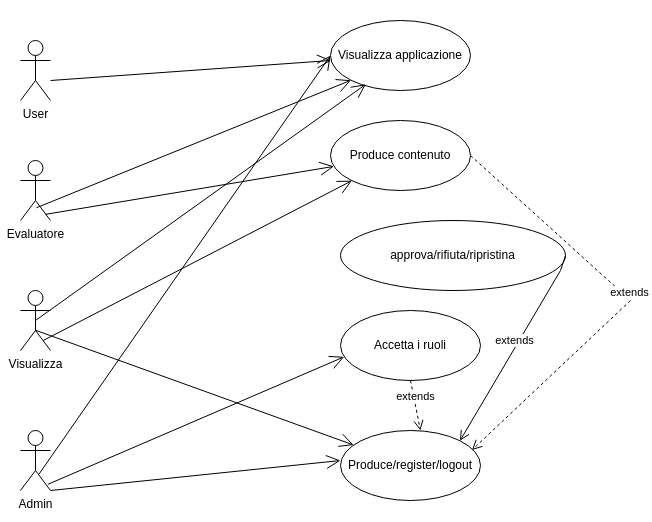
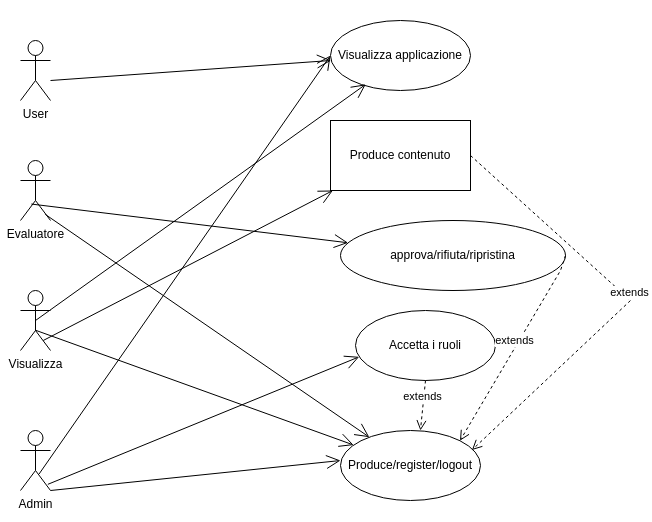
(192, 145) -> none
(401, 156) -> (401, 156)
(150, 197) -> (209, 327)
none -> (209, 226)
(411, 346) -> (426, 346)
(489, 391) -> (489, 391)
